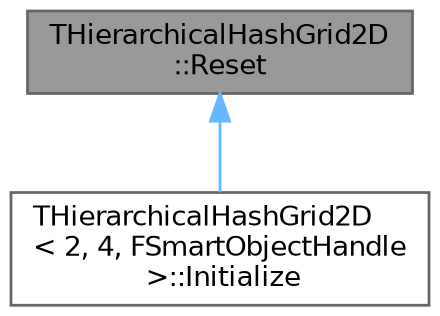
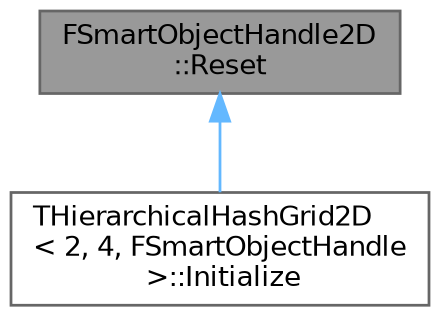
(220, 52) -> (220, 52)
